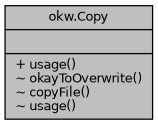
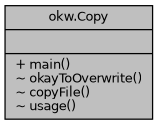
(46, 65) -> (43, 65)
